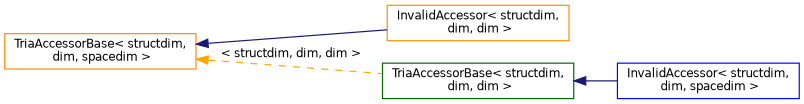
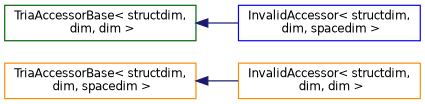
(295, 67) -> none
